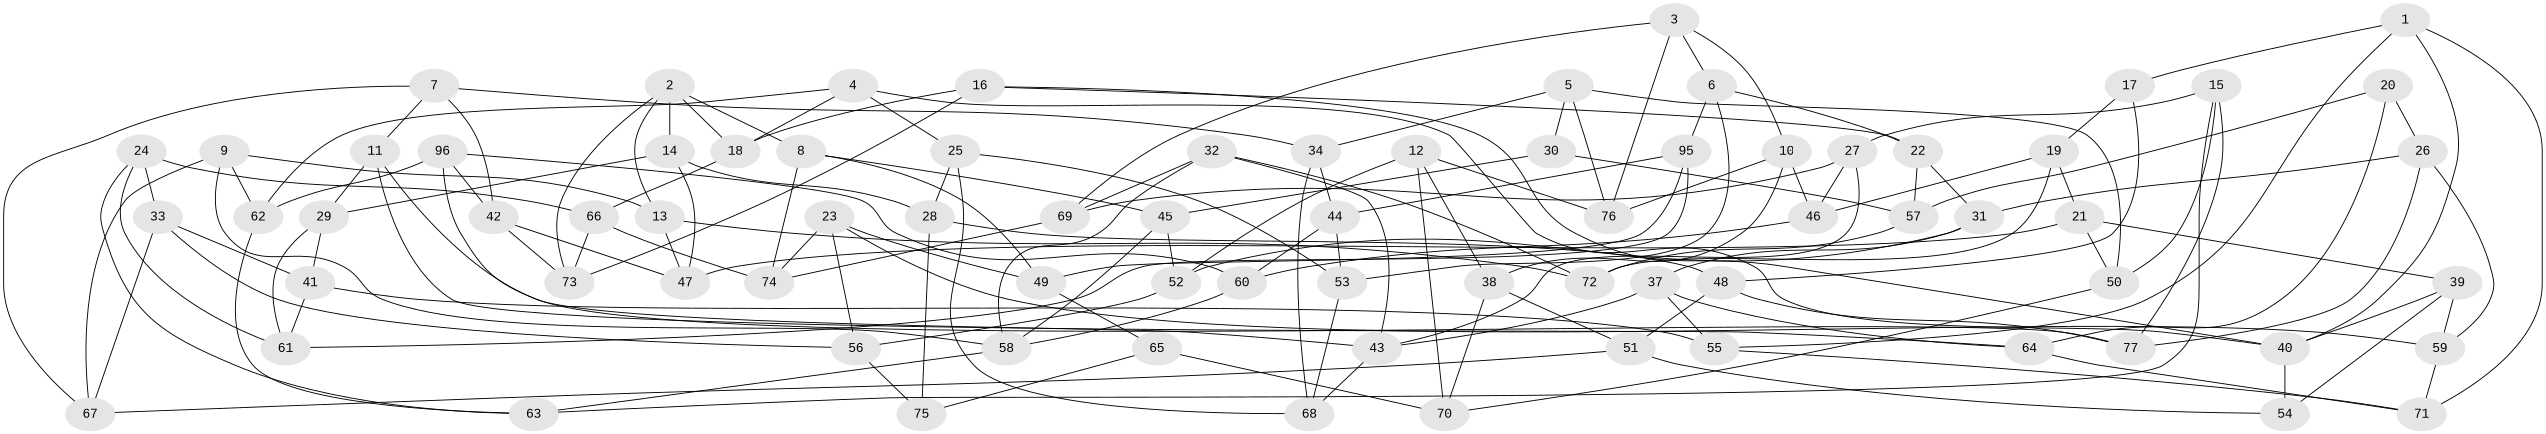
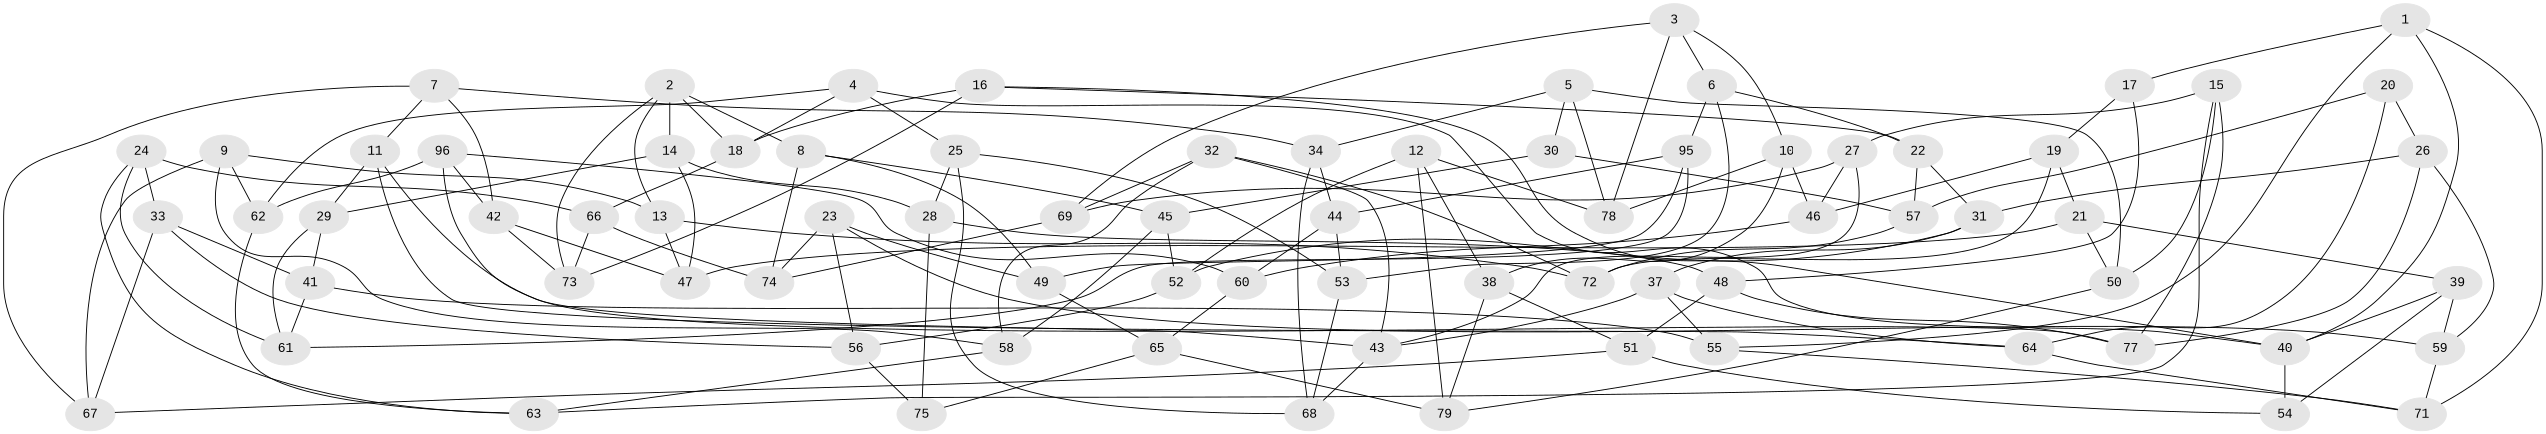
(1609, 217) -> (1609, 217)
(1128, 323) -> (1199, 316)
(1444, 414) -> (1444, 414)
